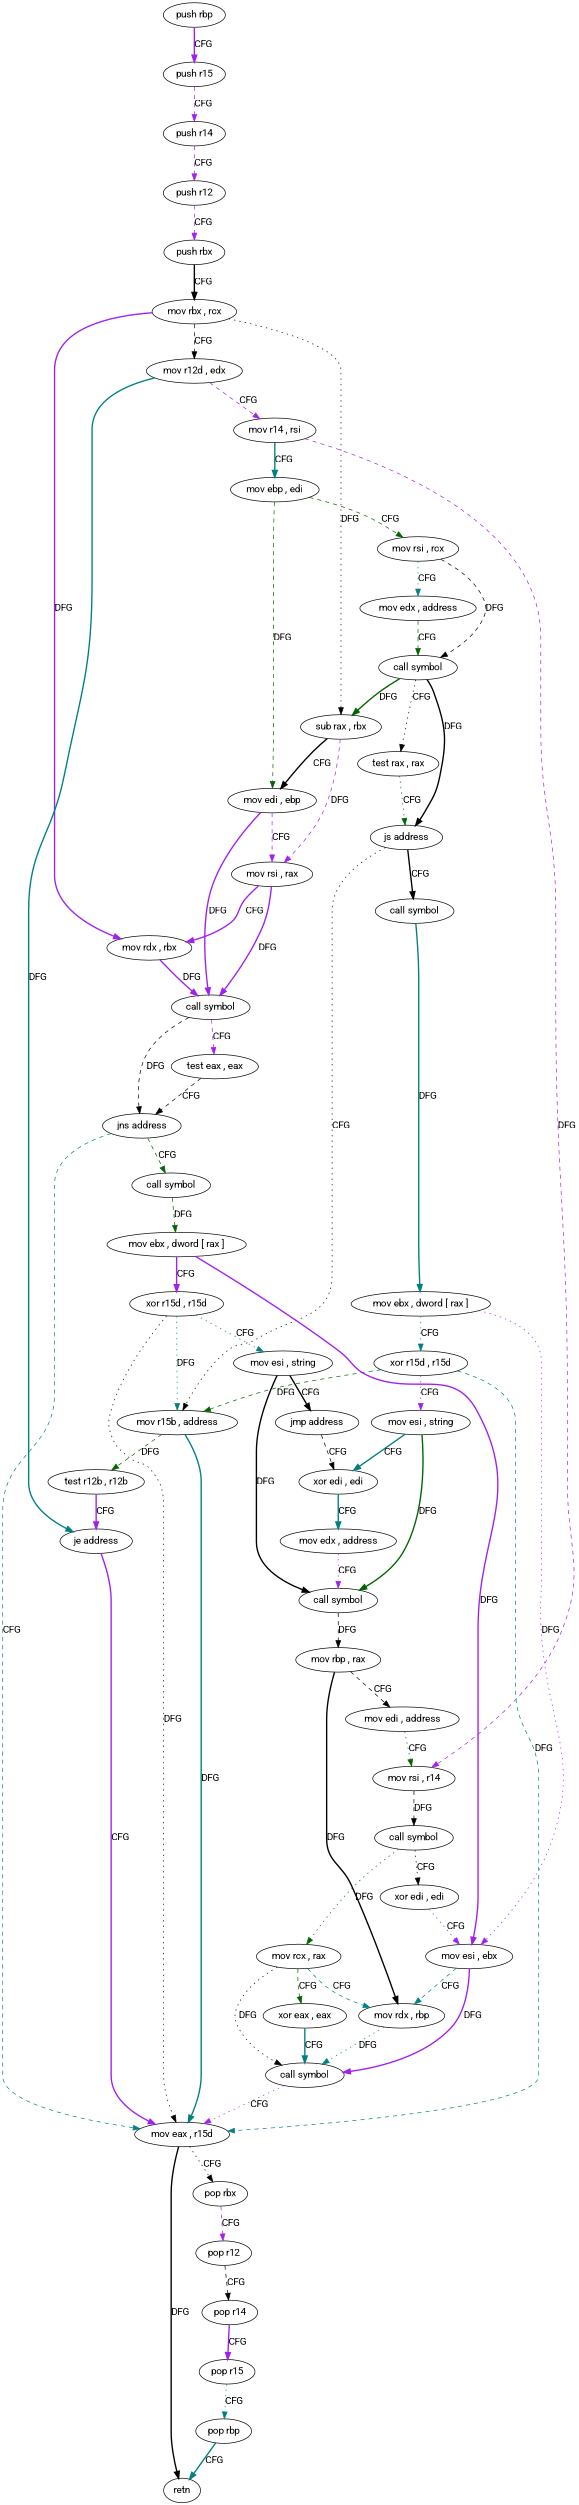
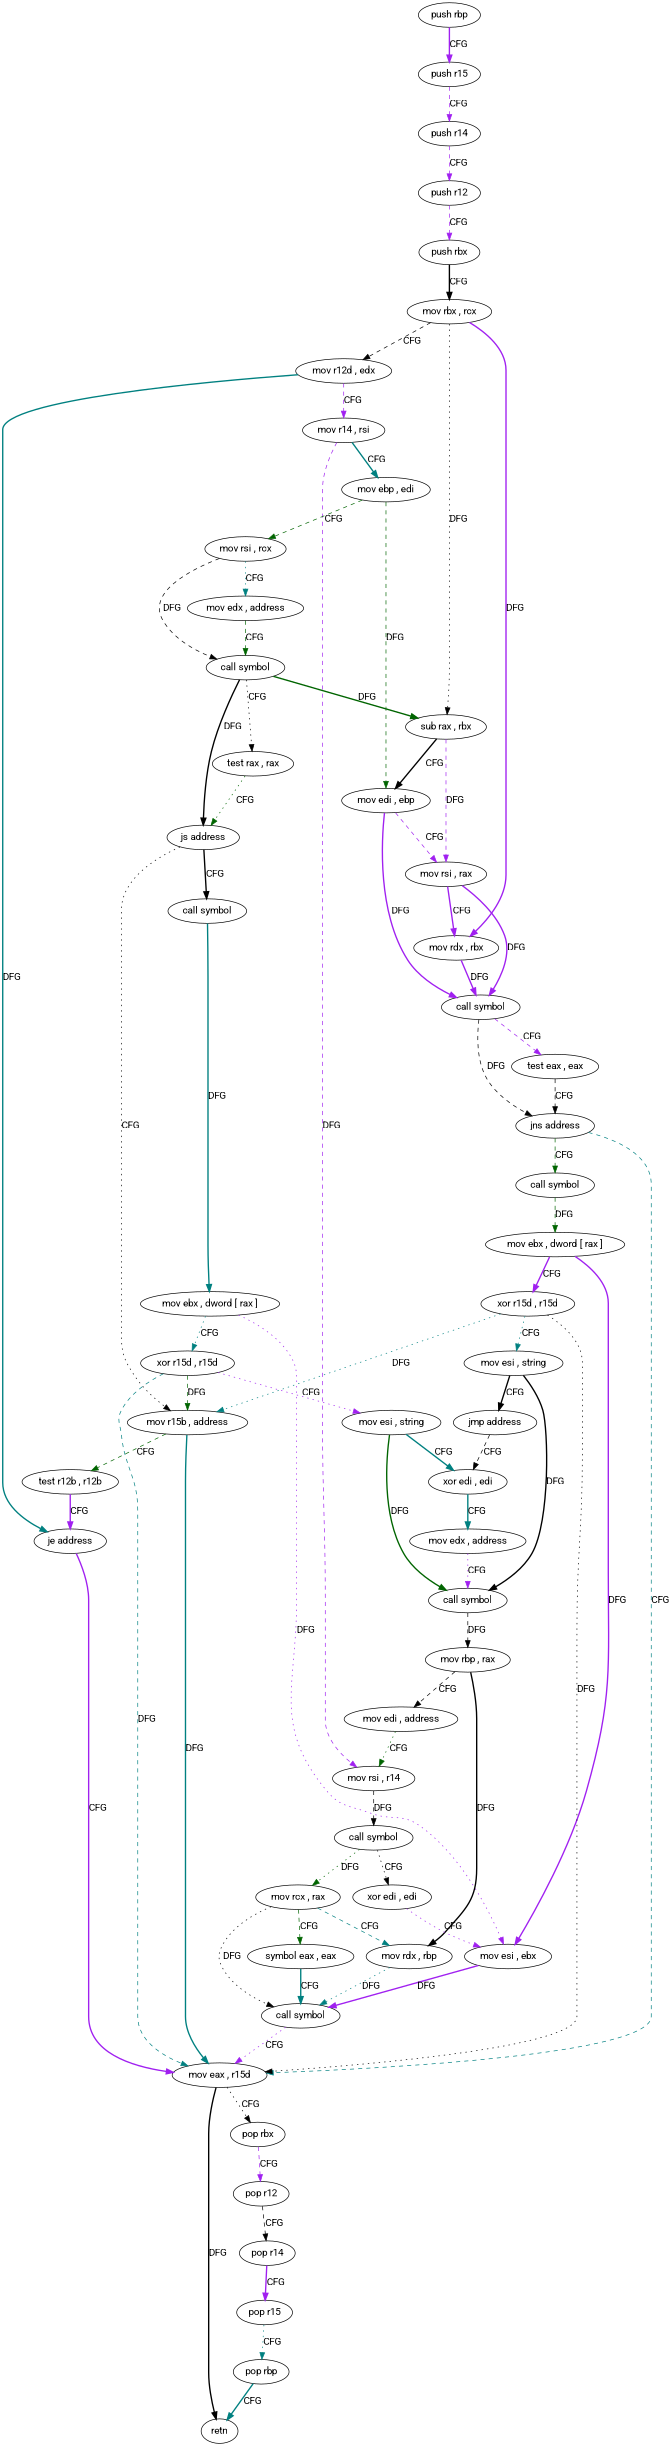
(150, 1452) -> (146, 1452)
(438, 1984) -> none
(305, 2016) -> (301, 1956)
